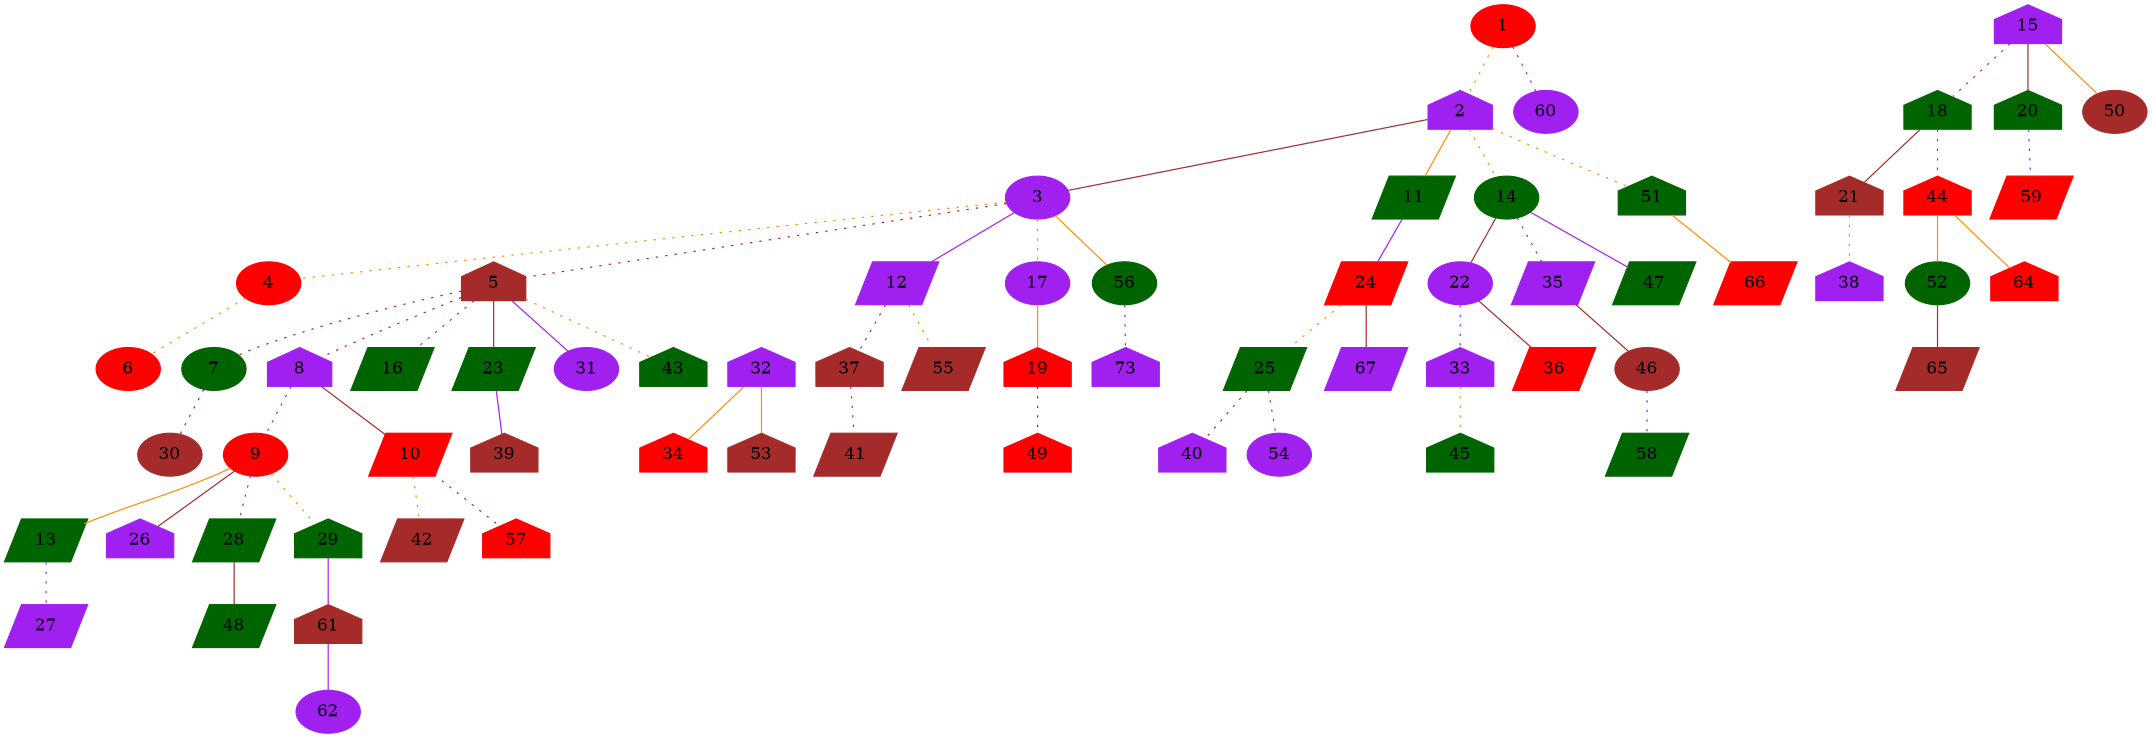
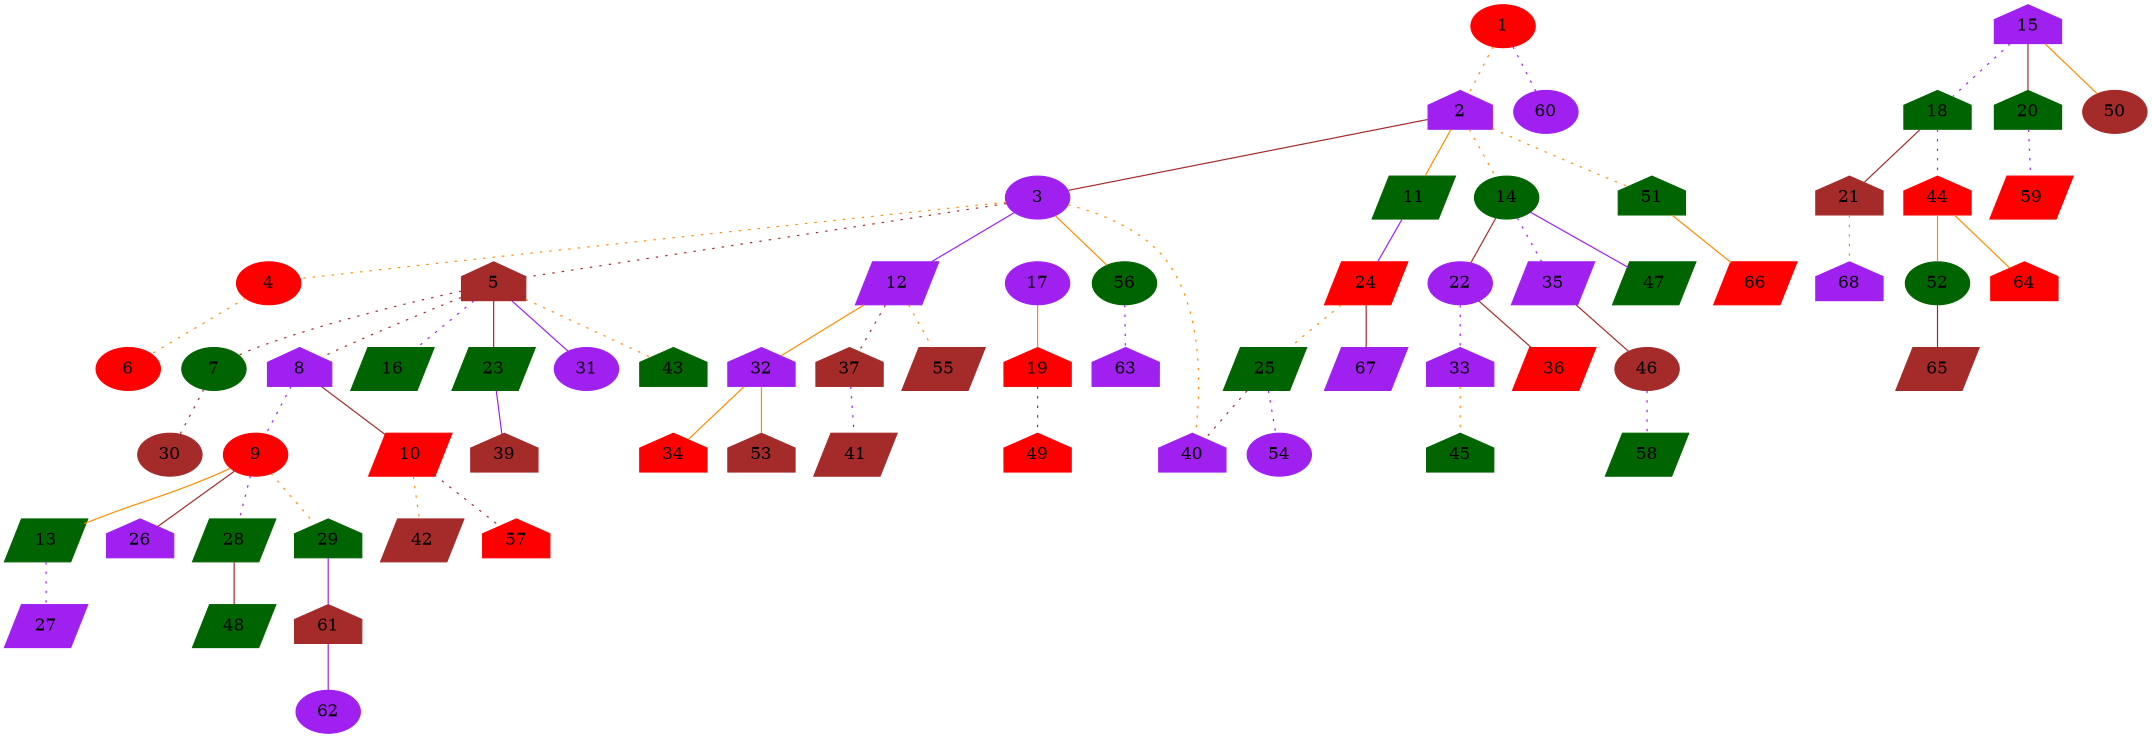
(1038, 241) -> (1182, 289)
(1849, 283) -> (1849, 283)
none -> (822, 330)
(1126, 369) -> (1126, 369)
